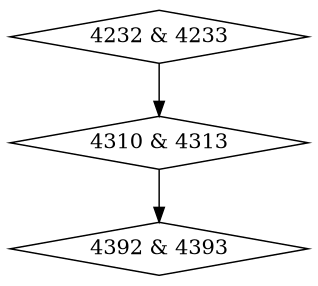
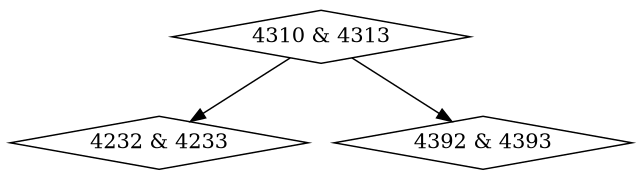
(159, 83) -> (247, 86)
